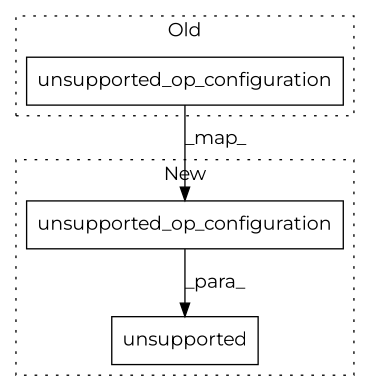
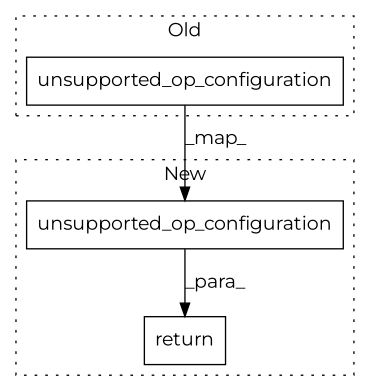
(185, 341) -> (185, 341)
